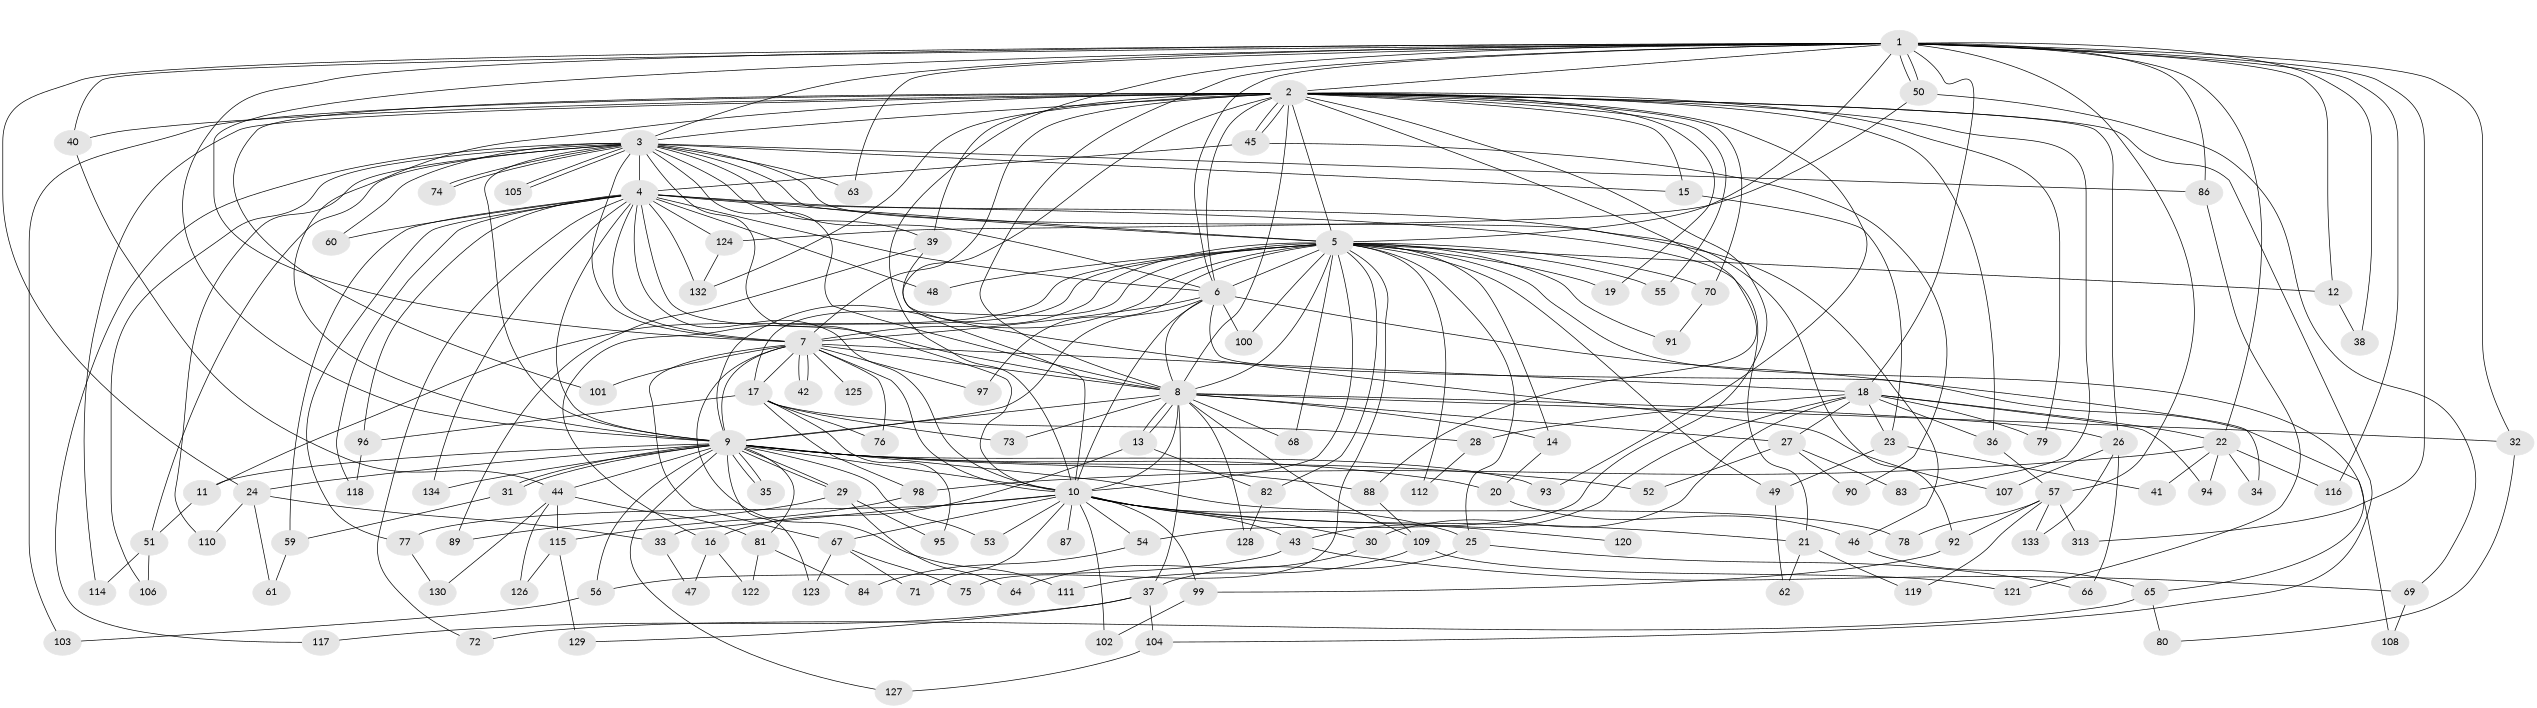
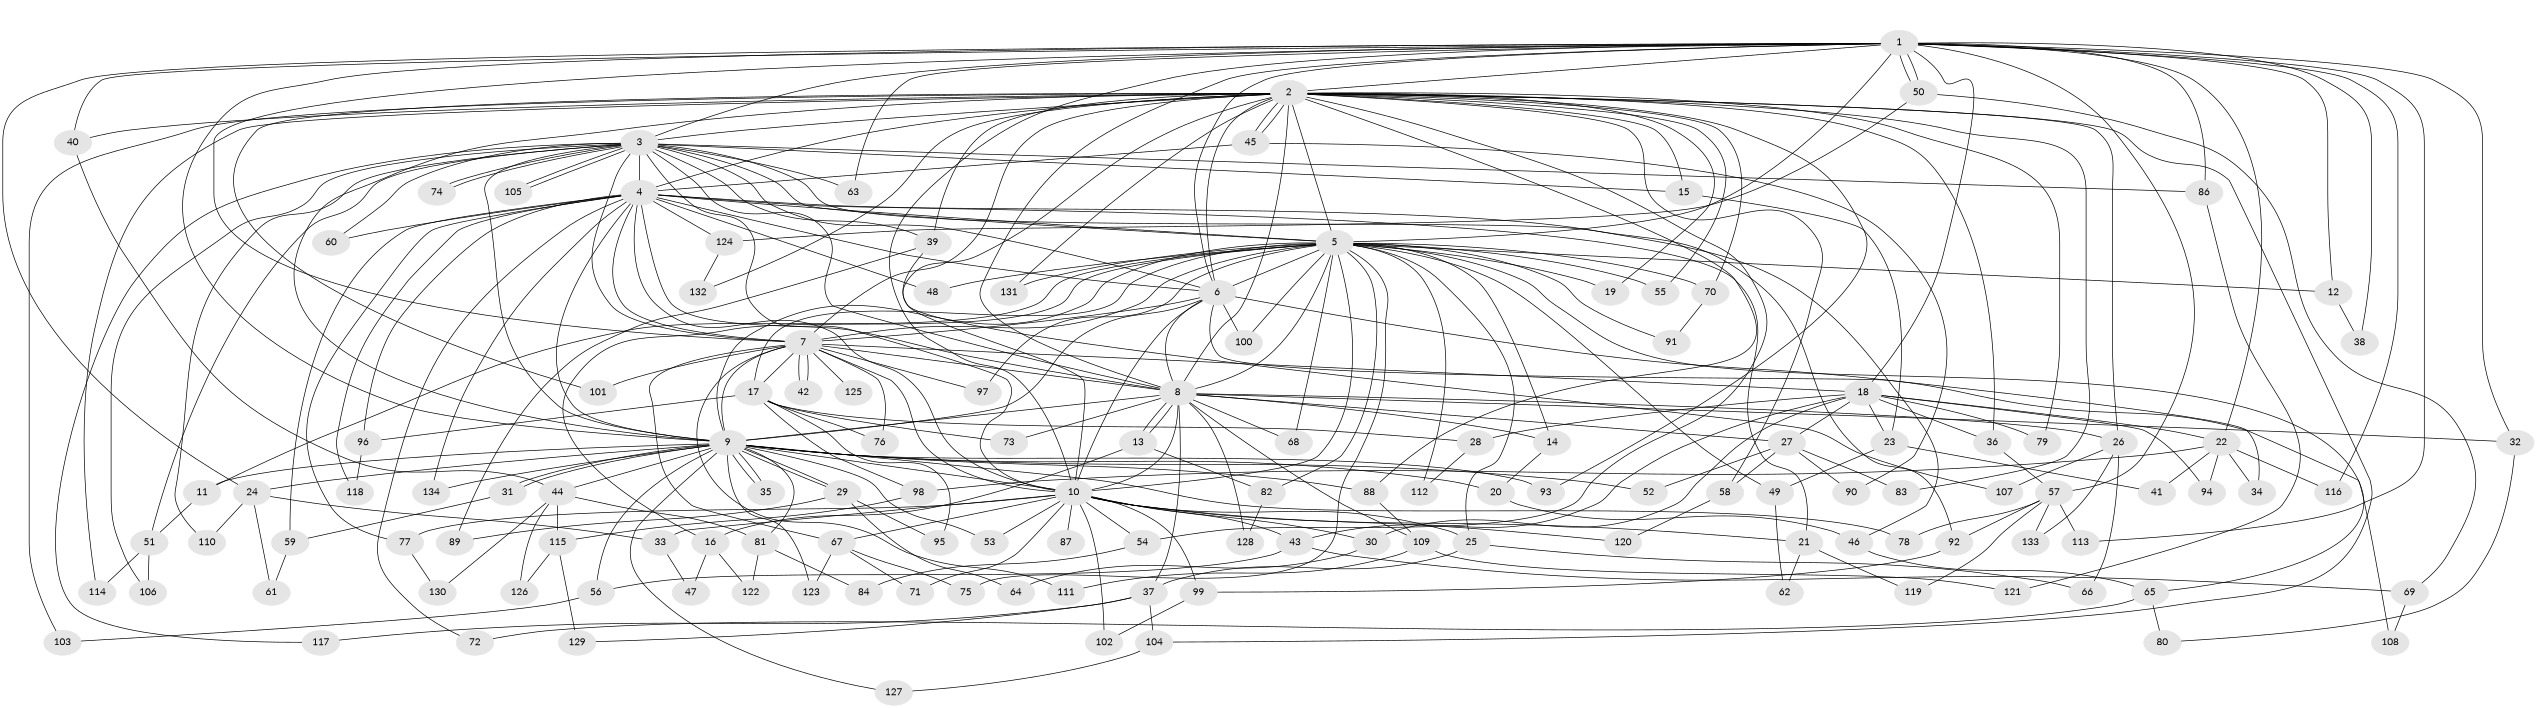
(675, 240) -> (960, 119)
none -> (1009, 293)
none -> (1725, 493)
(2081, 543) -> (2081, 543)
